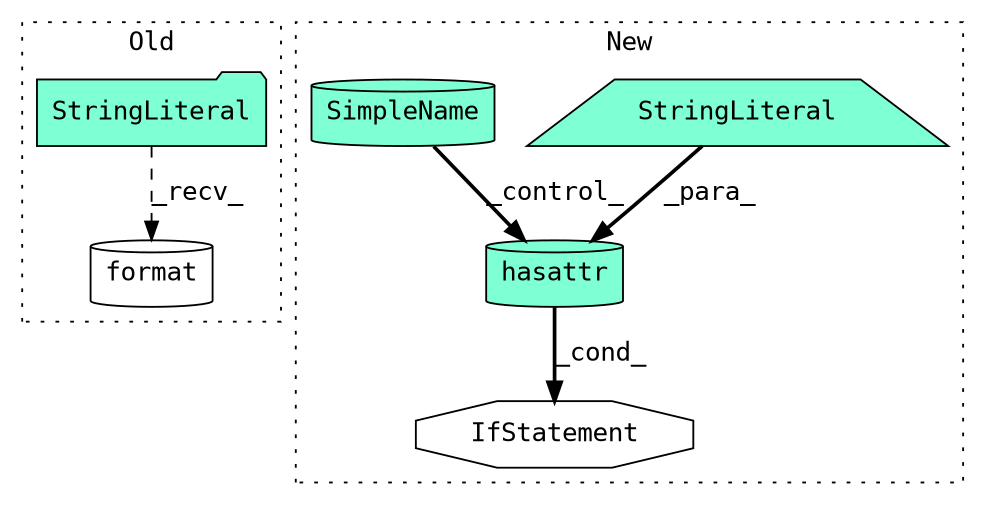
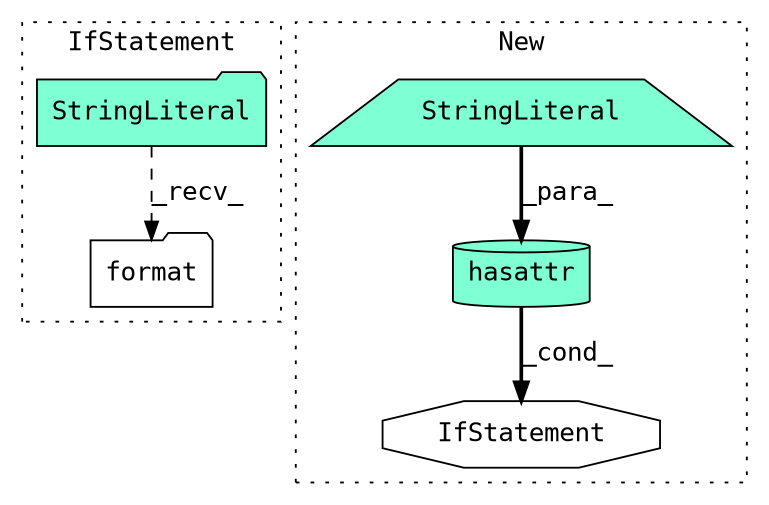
(152, 43) -> (152, 43)
(403, 113) -> none
(152, 274) -> (152, 274)
